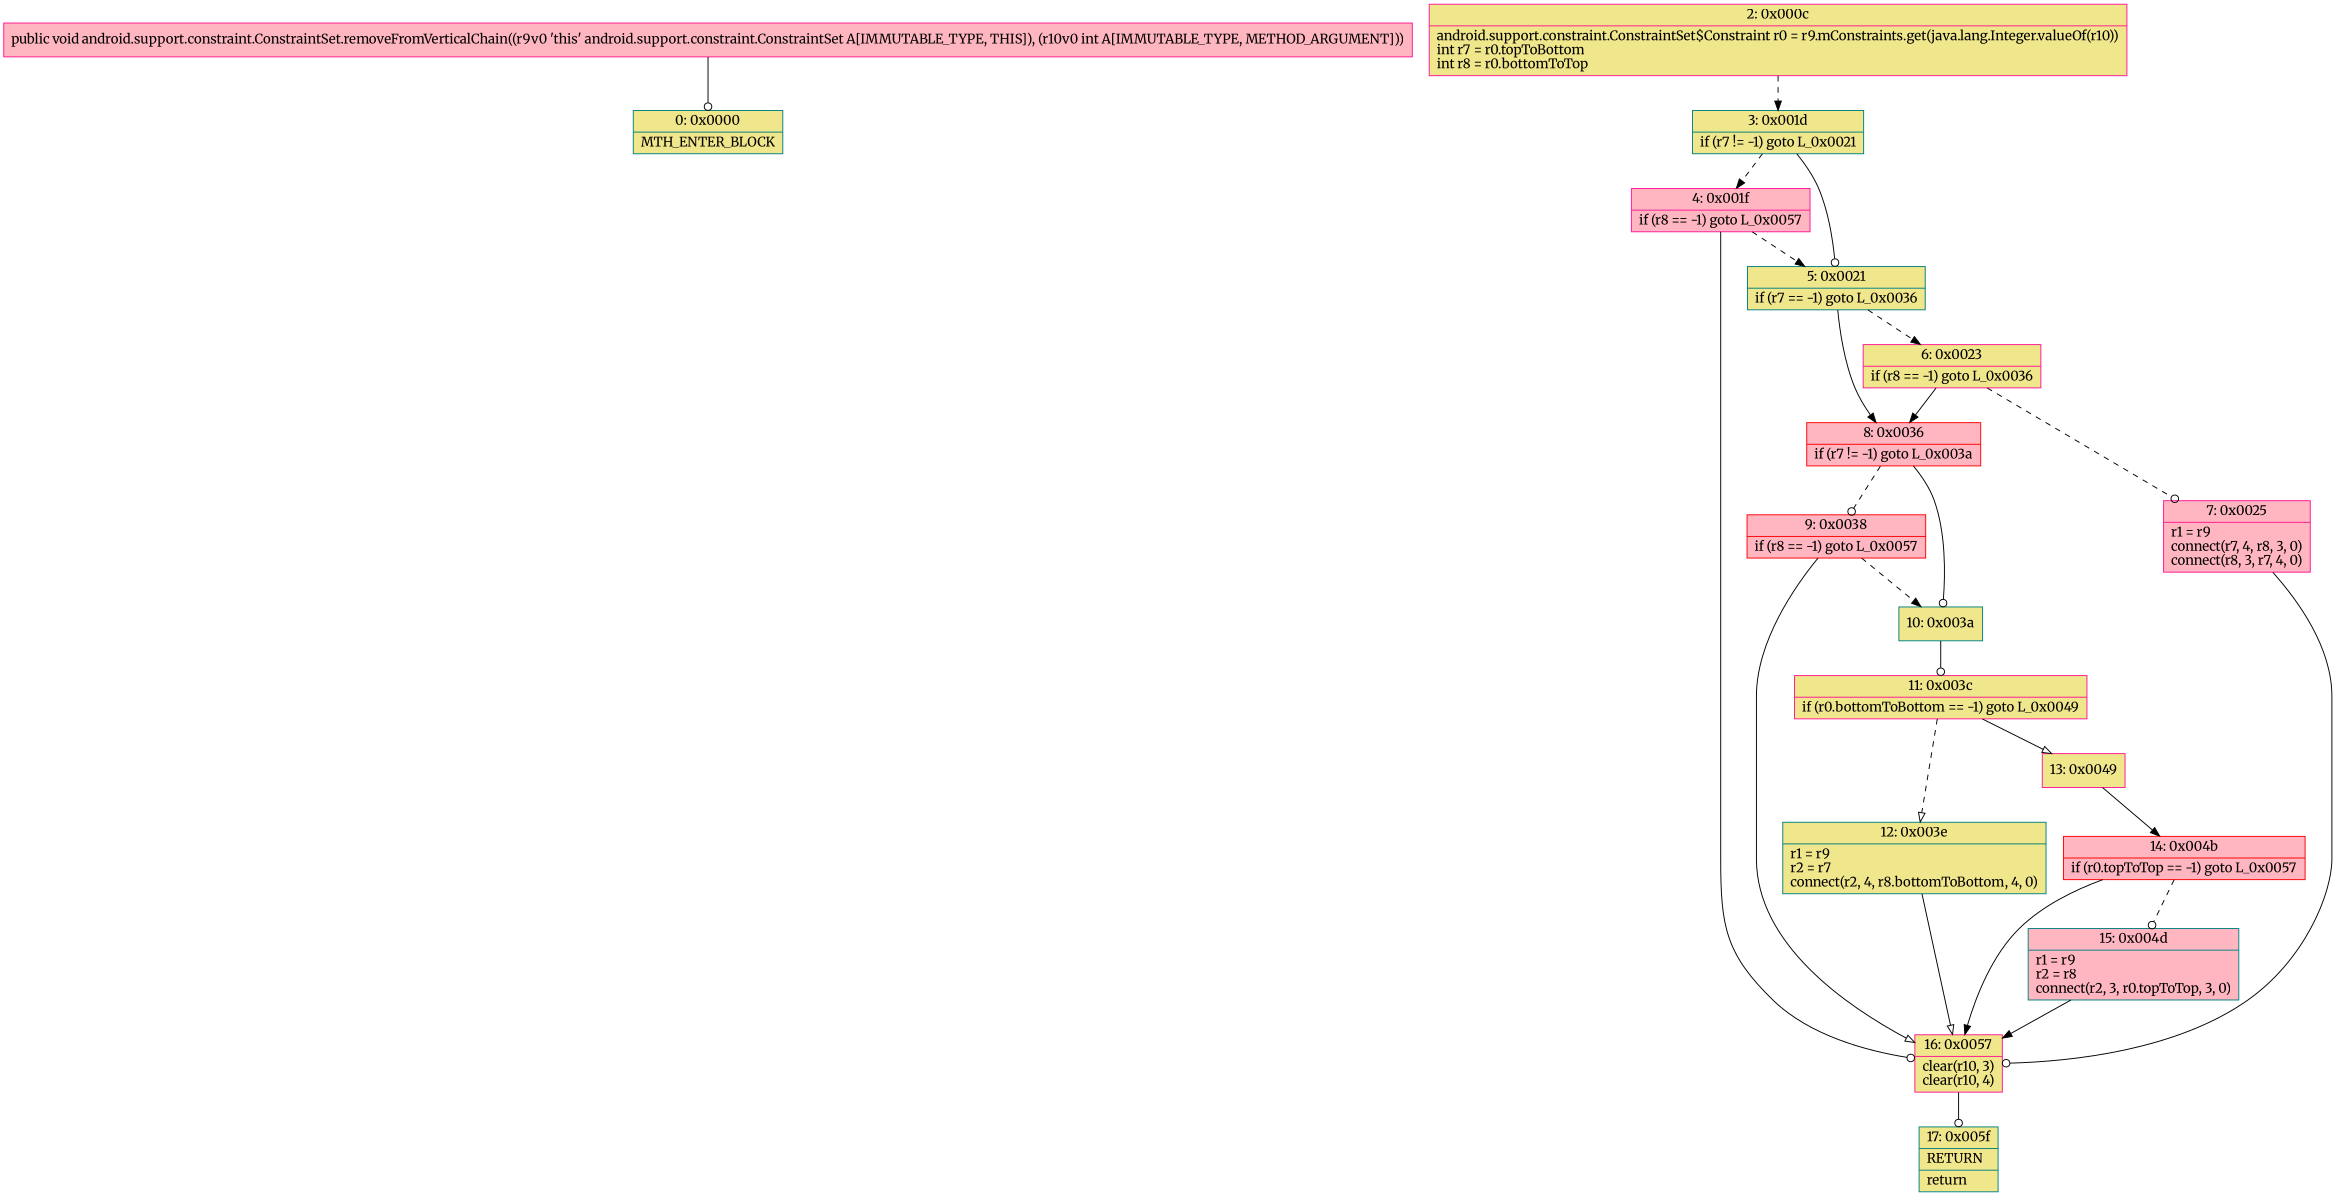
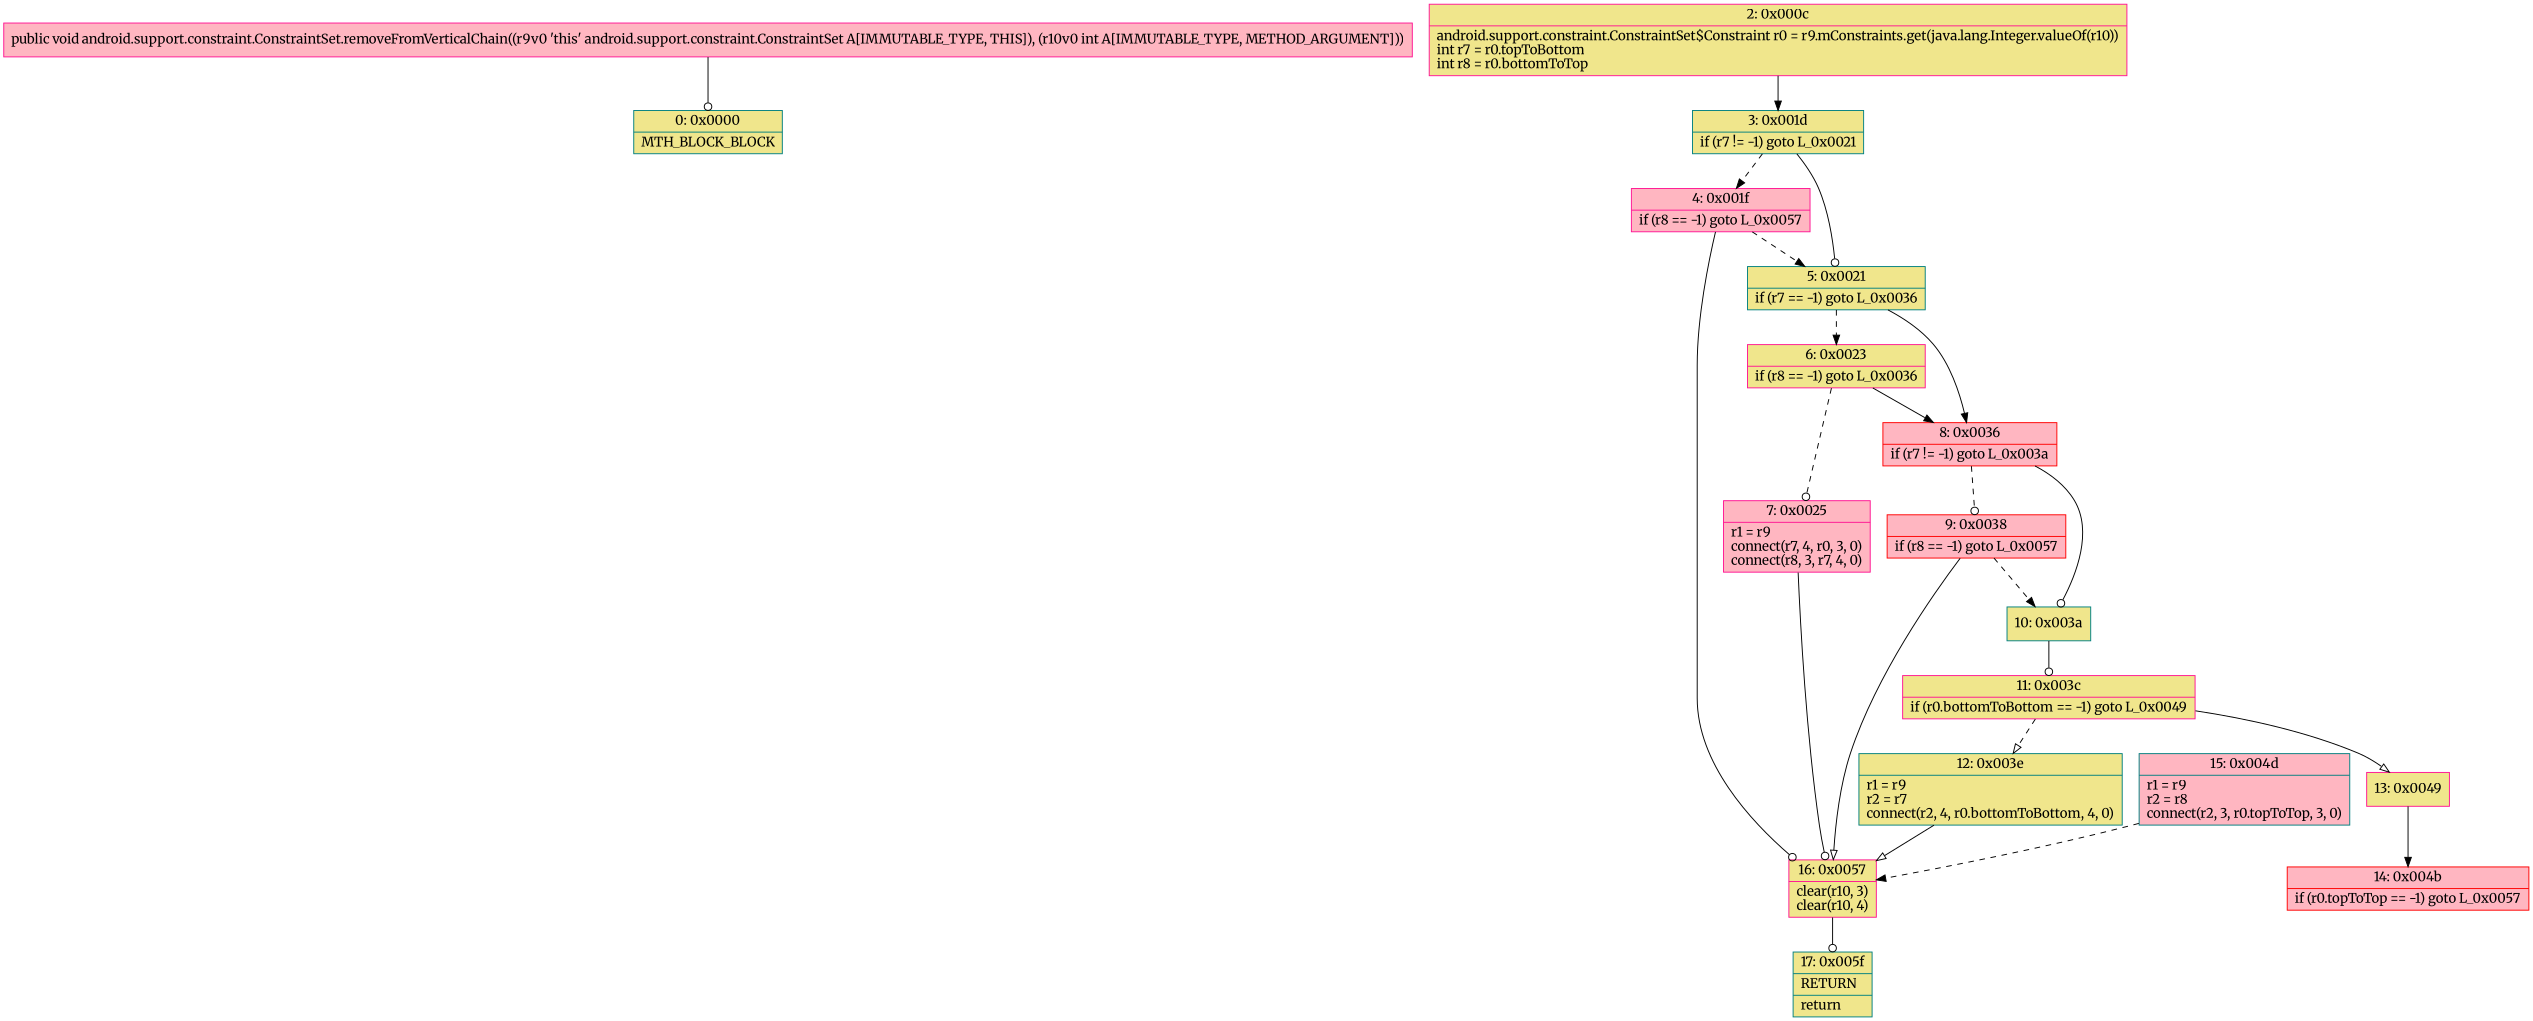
(1778, 88) -> (1778, 88)
(708, 142) -> (708, 142)
(2237, 547) -> (1797, 547)
(1914, 882) -> (1991, 814)
(2164, 901) -> none
(2015, 933) -> none
(2041, 1017) -> (2013, 853)
